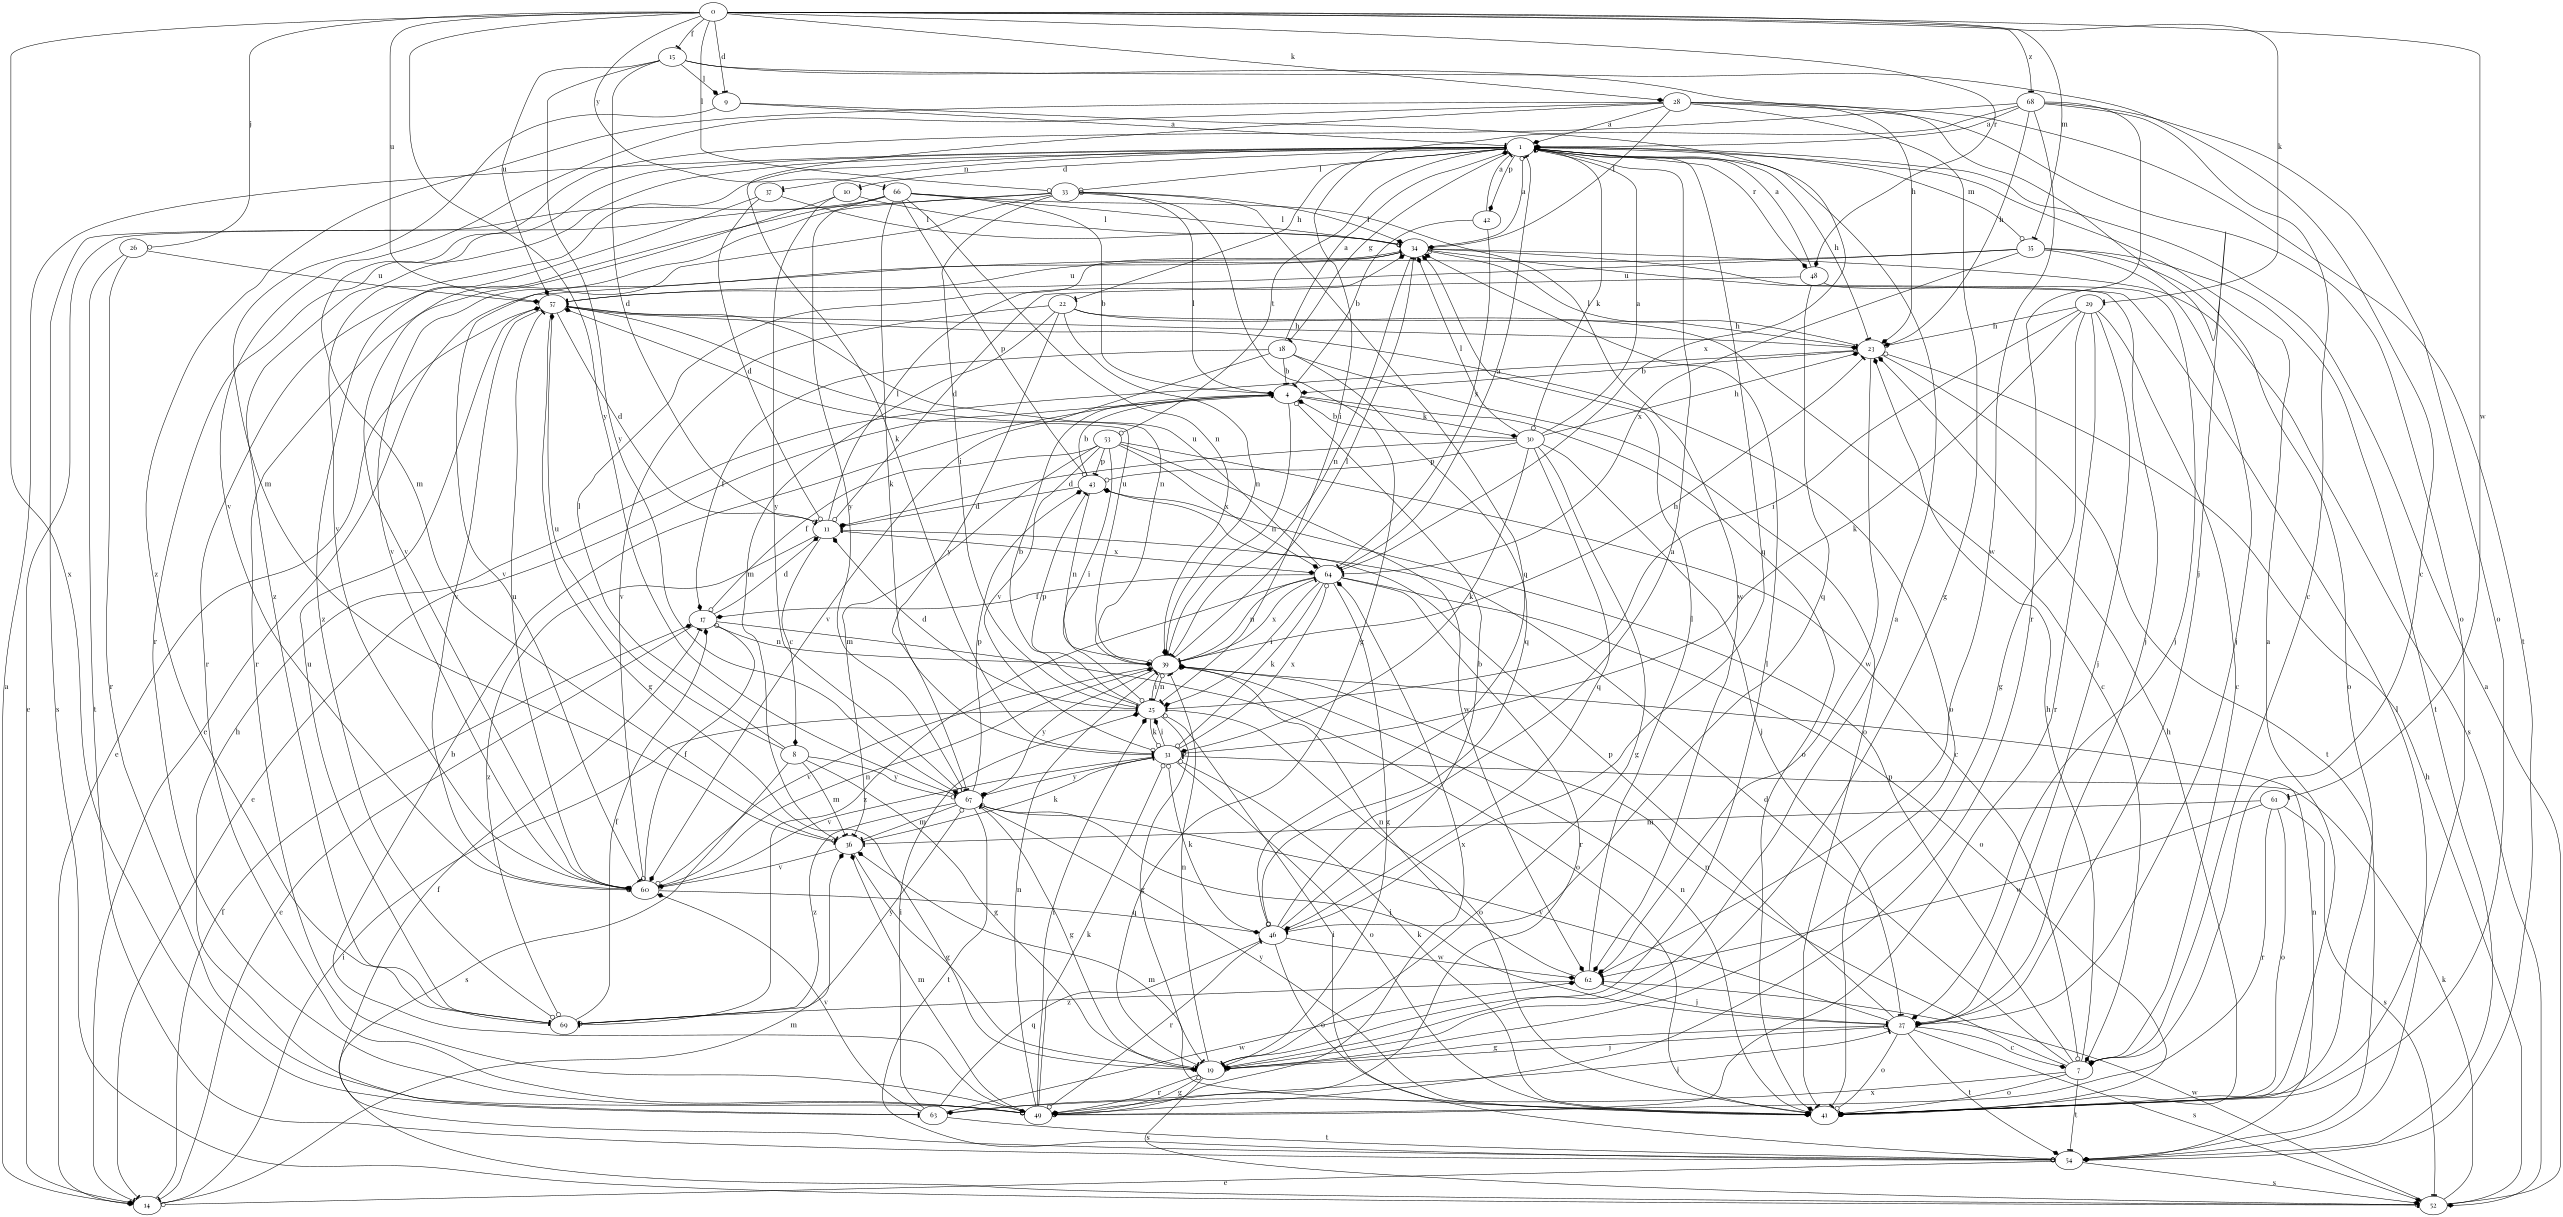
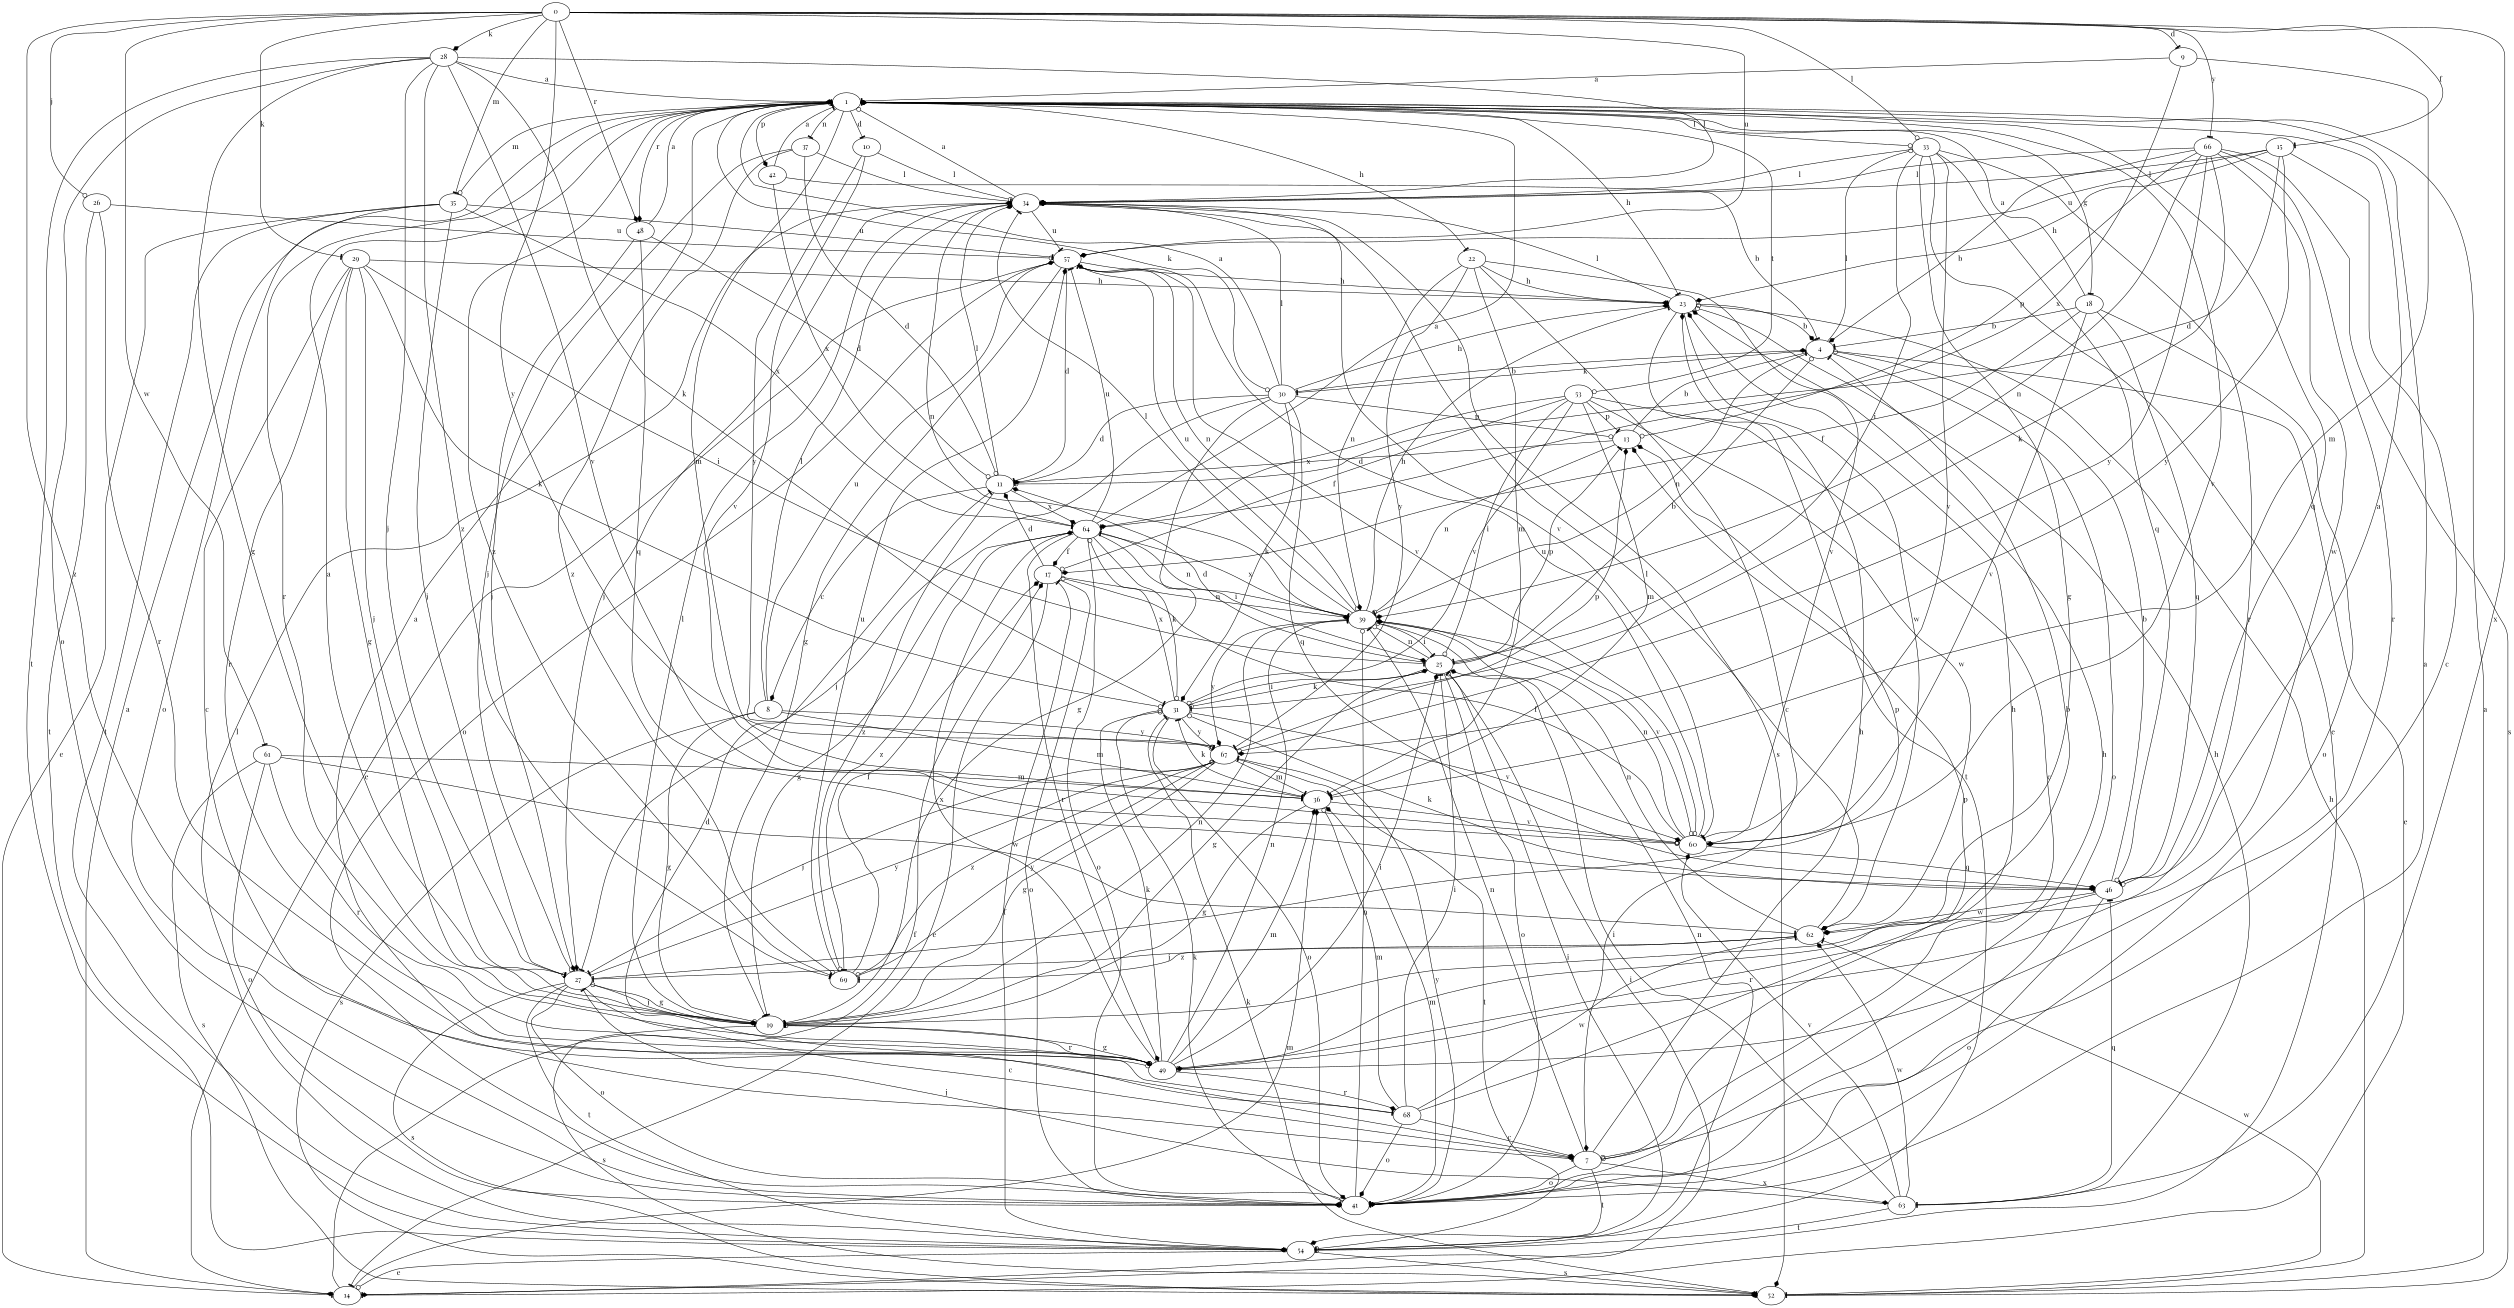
(697, 78) -> (1780, 190)
(1406, 416) -> (1553, 372)
none -> (503, 482)
(1092, 484) -> (1627, 439)
none -> (731, 677)
(746, 767) -> (817, 589)
(1069, 774) -> (1195, 733)
(1927, 864) -> (1284, 1085)
